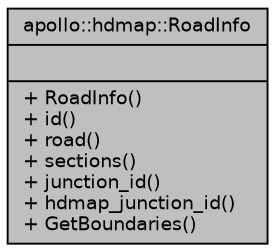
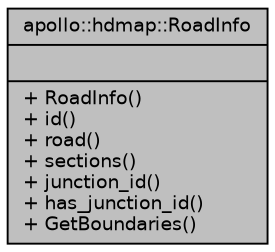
(130, 204) -> (114, 204)
